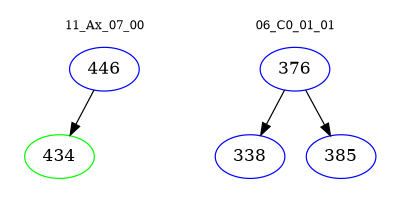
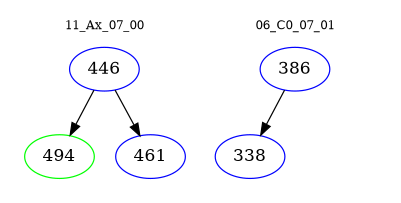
(296, 26) -> (296, 26)
(295, 69) -> (295, 69)
(59, 157) -> (59, 157)
none -> (151, 157)
(341, 157) -> none
